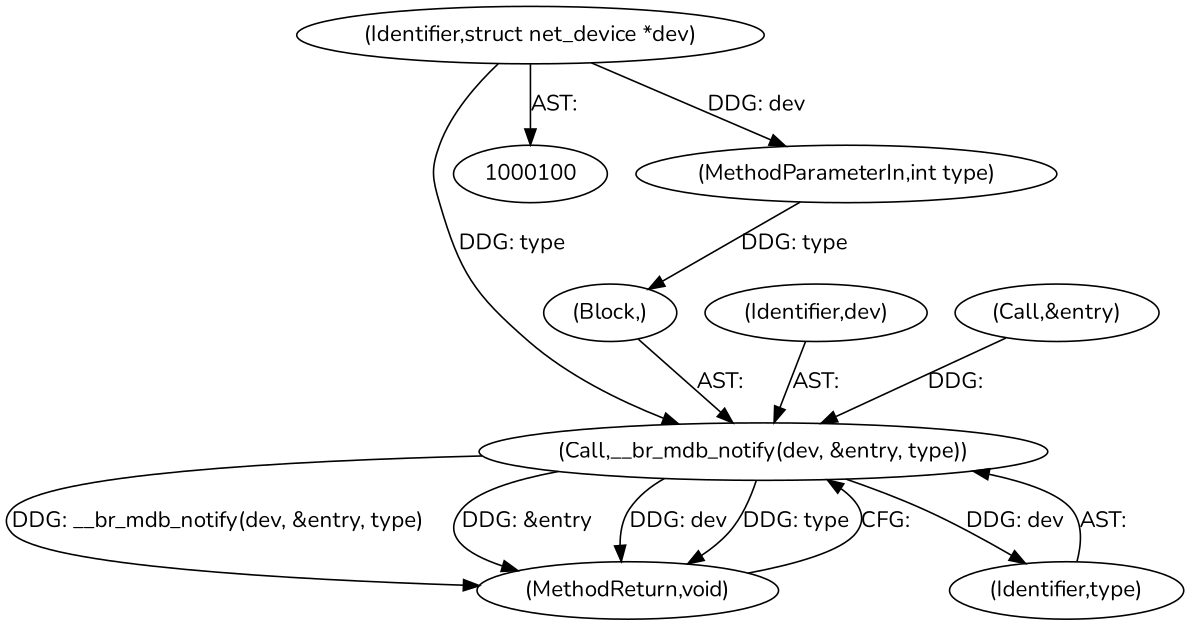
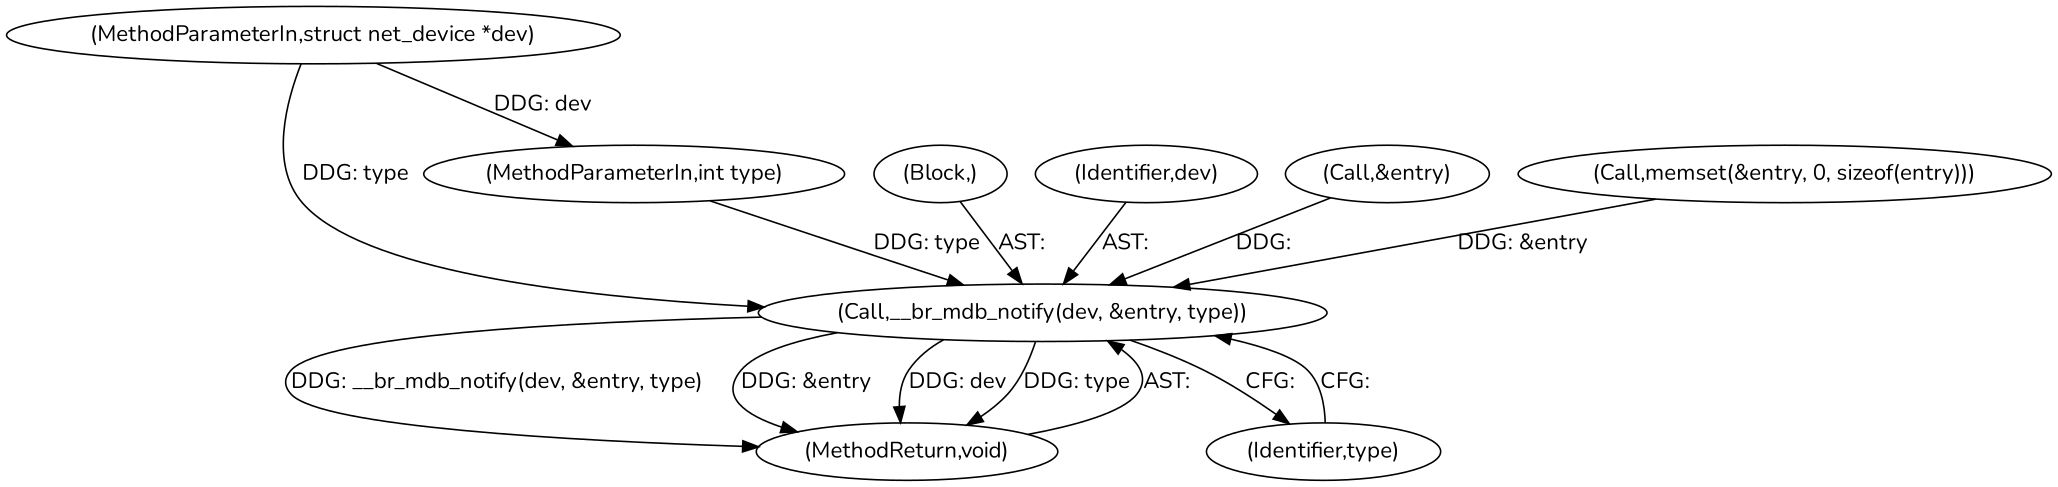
(530, 35) -> (313, 35)
(530, 174) -> none
none -> (1785, 174)
(731, 242) -> (829, 241)
(889, 521) -> (1170, 382)
(1016, 521) -> (1273, 382)
(1107, 521) -> (1348, 382)
